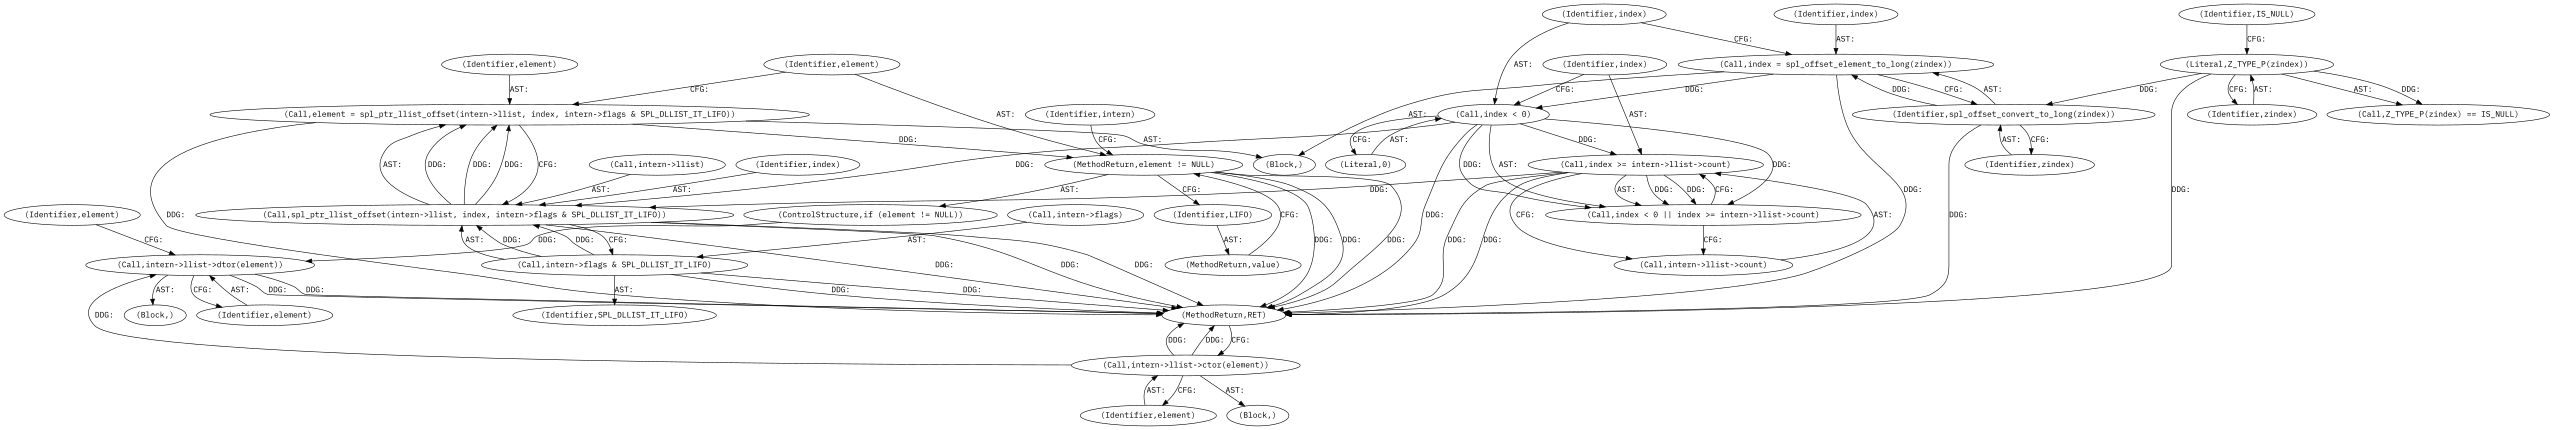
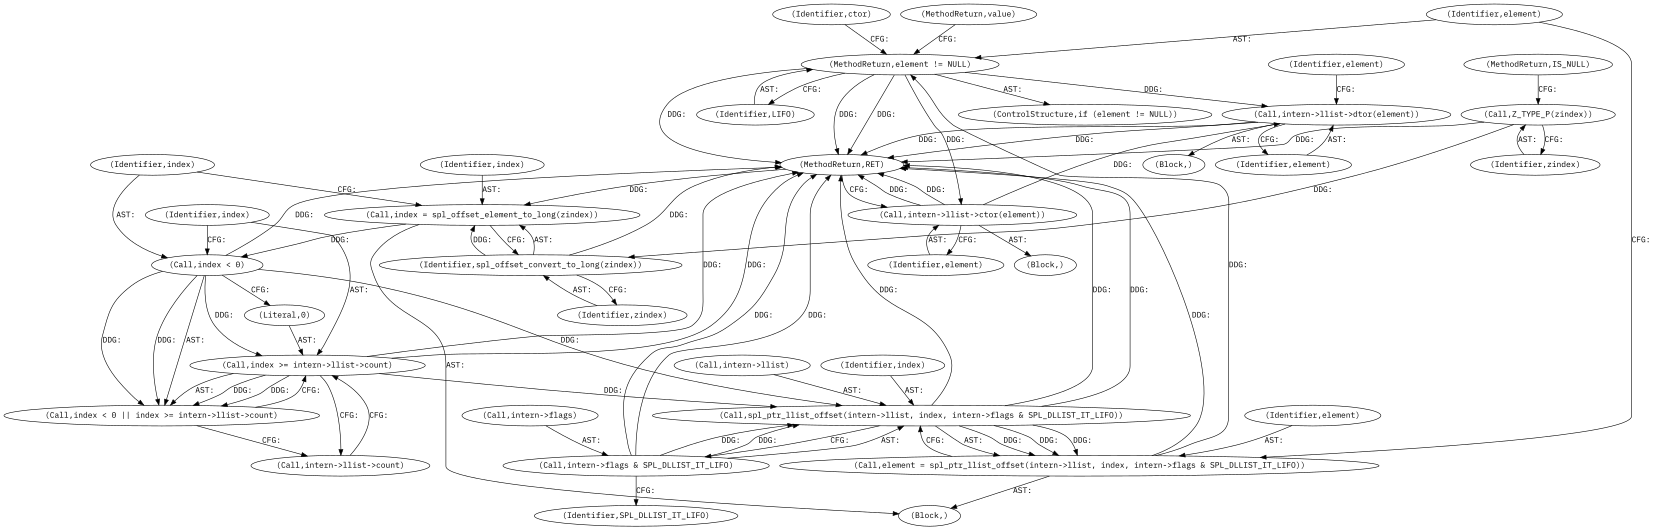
(2247, 14) -> (1538, 65)
(2247, 65) -> (1538, 115)
(1090, 115) -> (831, 14)
(2438, 115) -> none
(1393, 134) -> (295, 338)
none -> (943, 136)
(1886, 215) -> (381, 416)
(545, 234) -> (1113, 89)
(1222, 237) -> (773, 78)
(627, 290) -> (648, 491)
(1689, 292) -> (657, 182)
